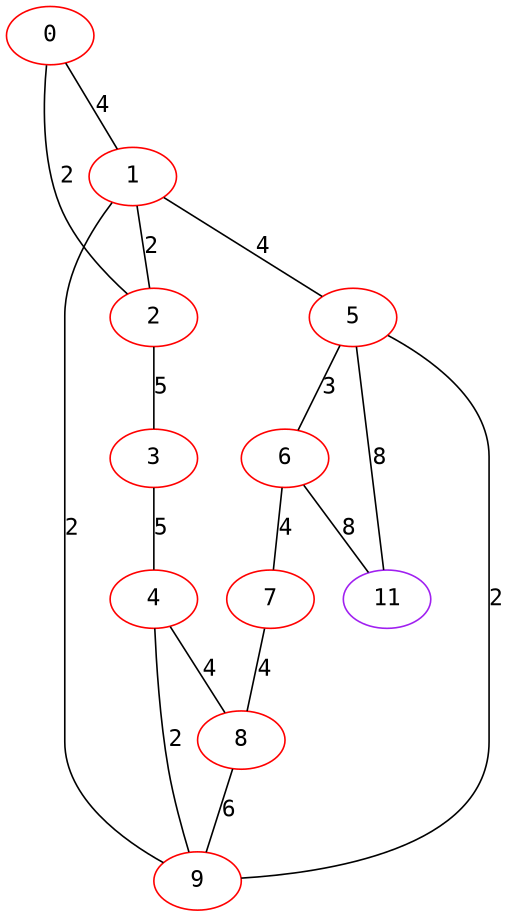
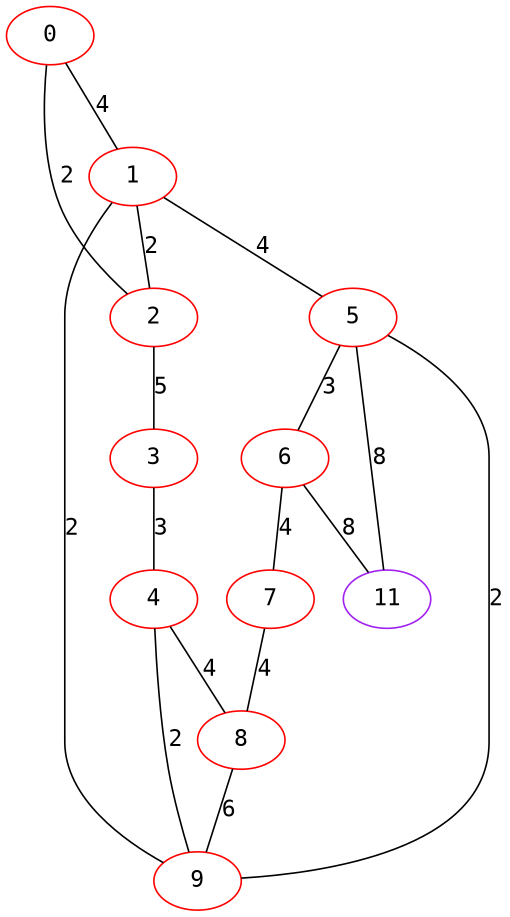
(161, 529) -> (161, 529)
